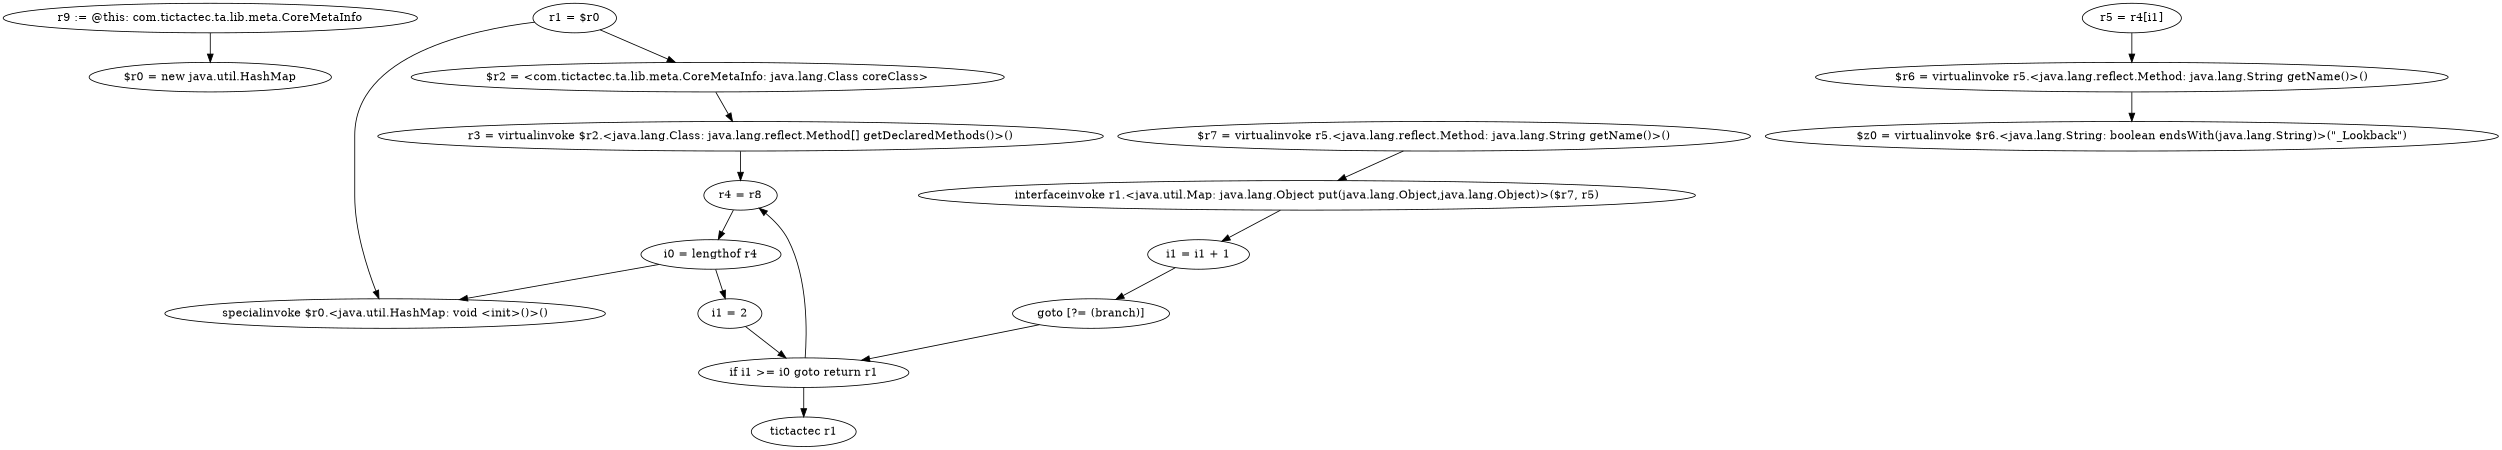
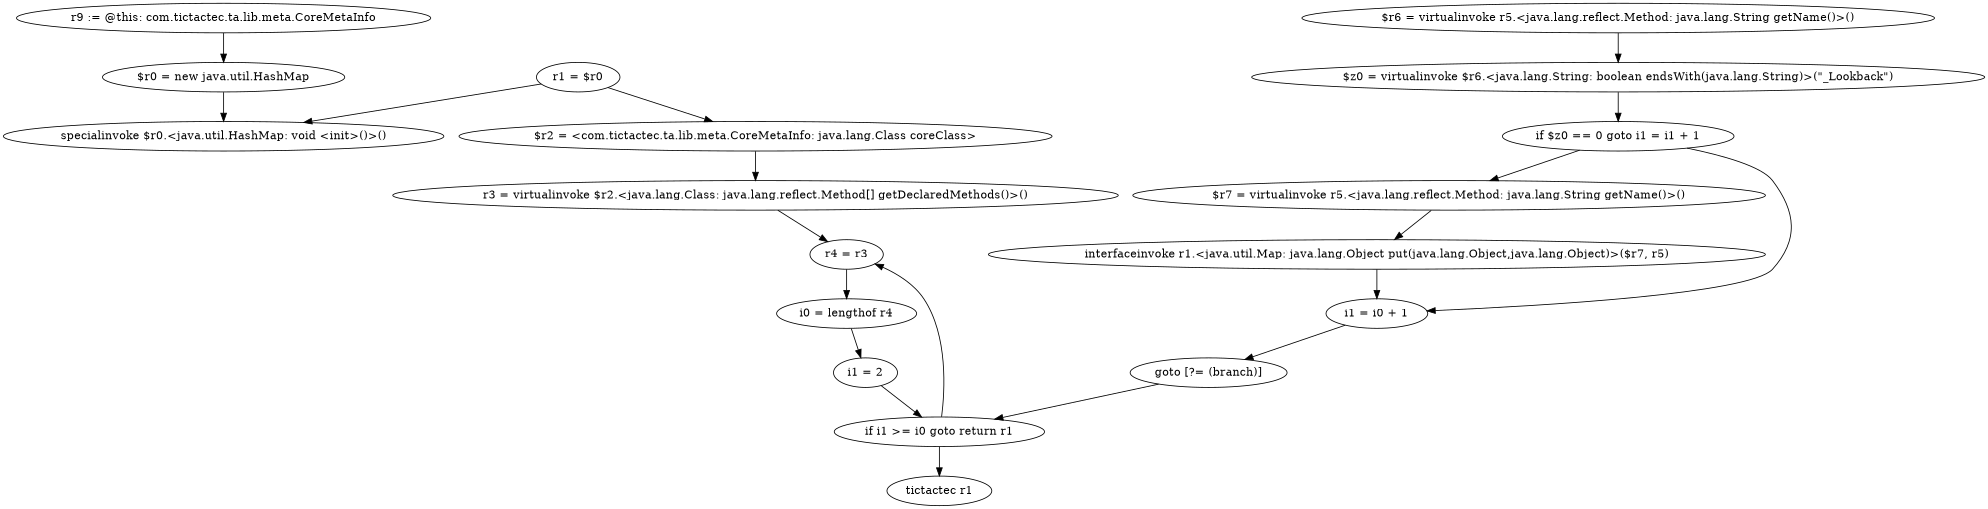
(2132, 18) -> none
none -> (1618, 136)
(741, 195) -> (847, 254)
(1199, 254) -> (1377, 314)
(563, 281) -> (224, 103)
